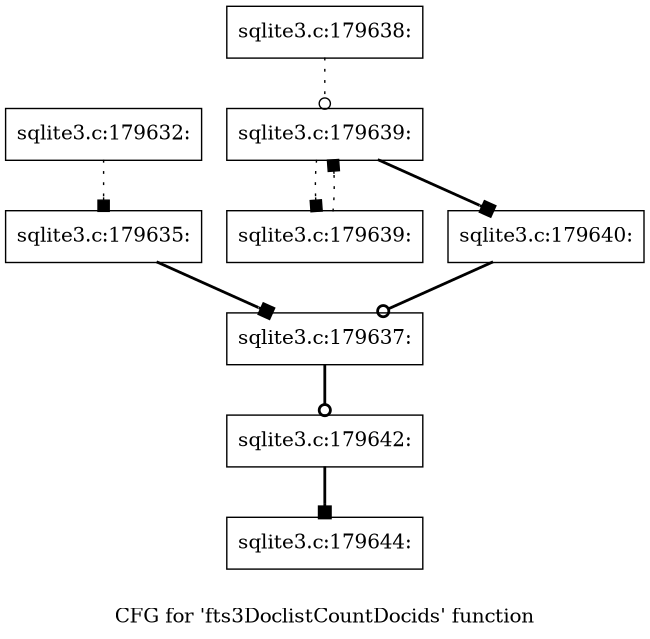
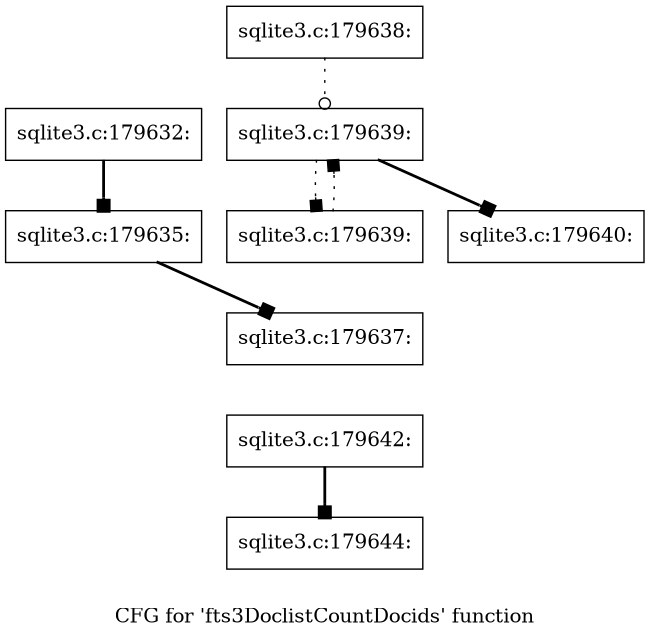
(104, 179) -> (104, 179)
(441, 285) -> none
(325, 384) -> none
